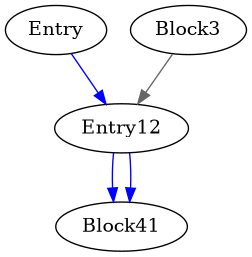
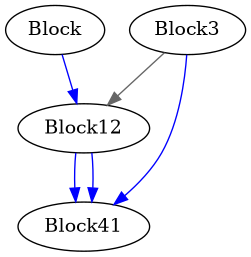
(56, 30) -> (55, 30)
(122, 128) -> (84, 128)
none -> (171, 132)
